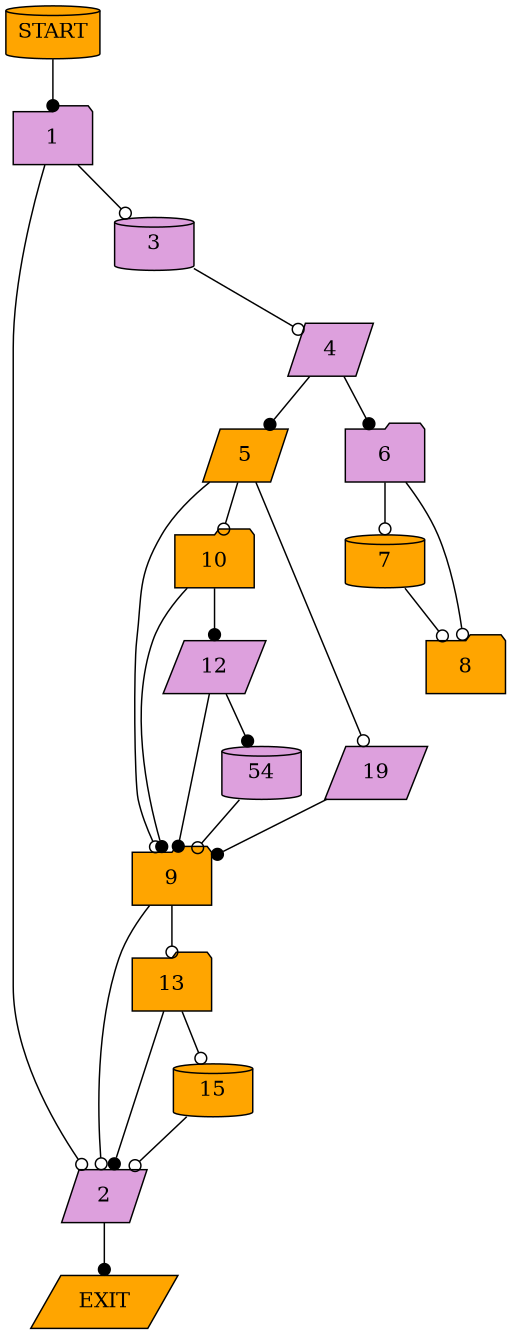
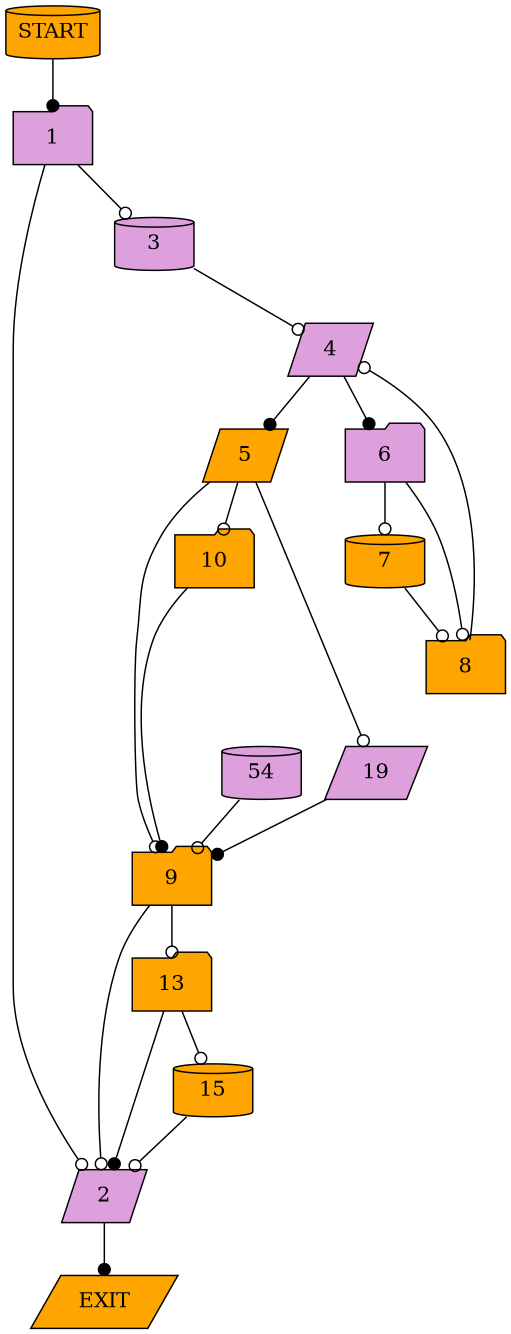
none -> (464, 487)
(215, 667) -> none
